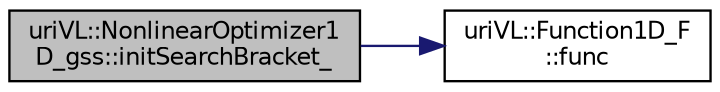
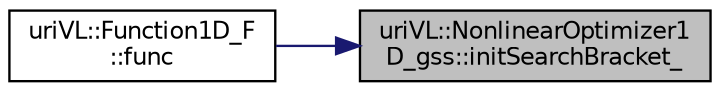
(390, 46) -> (306, 46)
